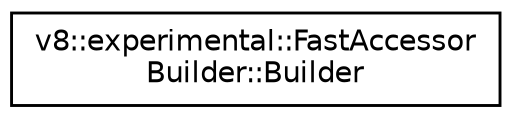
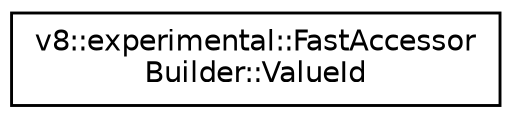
(256, 59) -> (256, 59)
